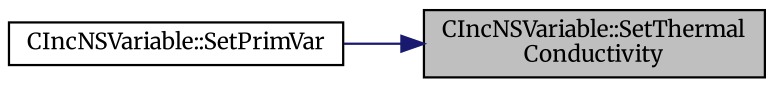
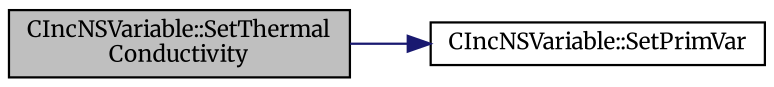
(373, 44) -> (379, 44)
